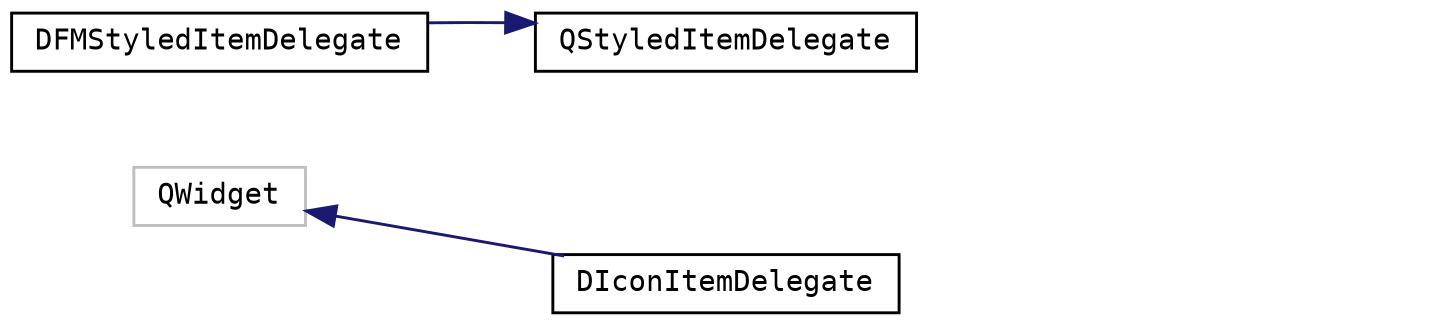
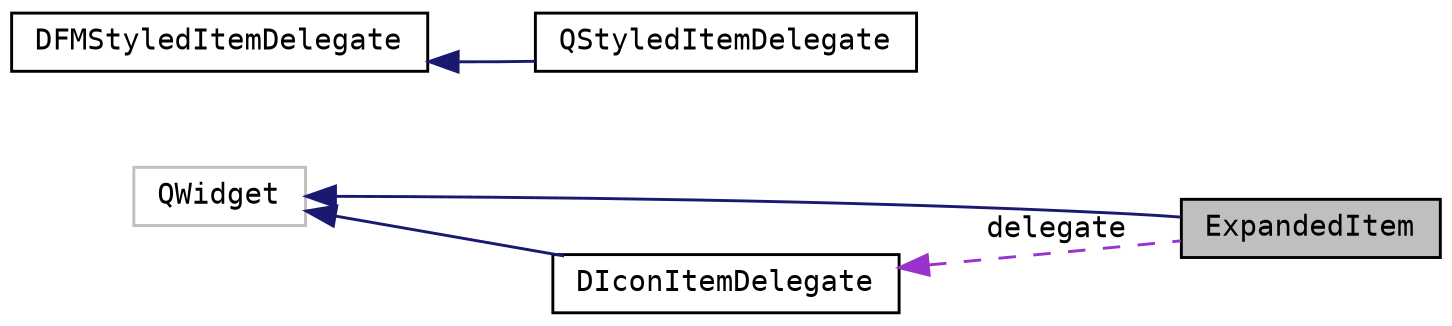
(467, 23) -> (497, 62)
none -> (1311, 228)
